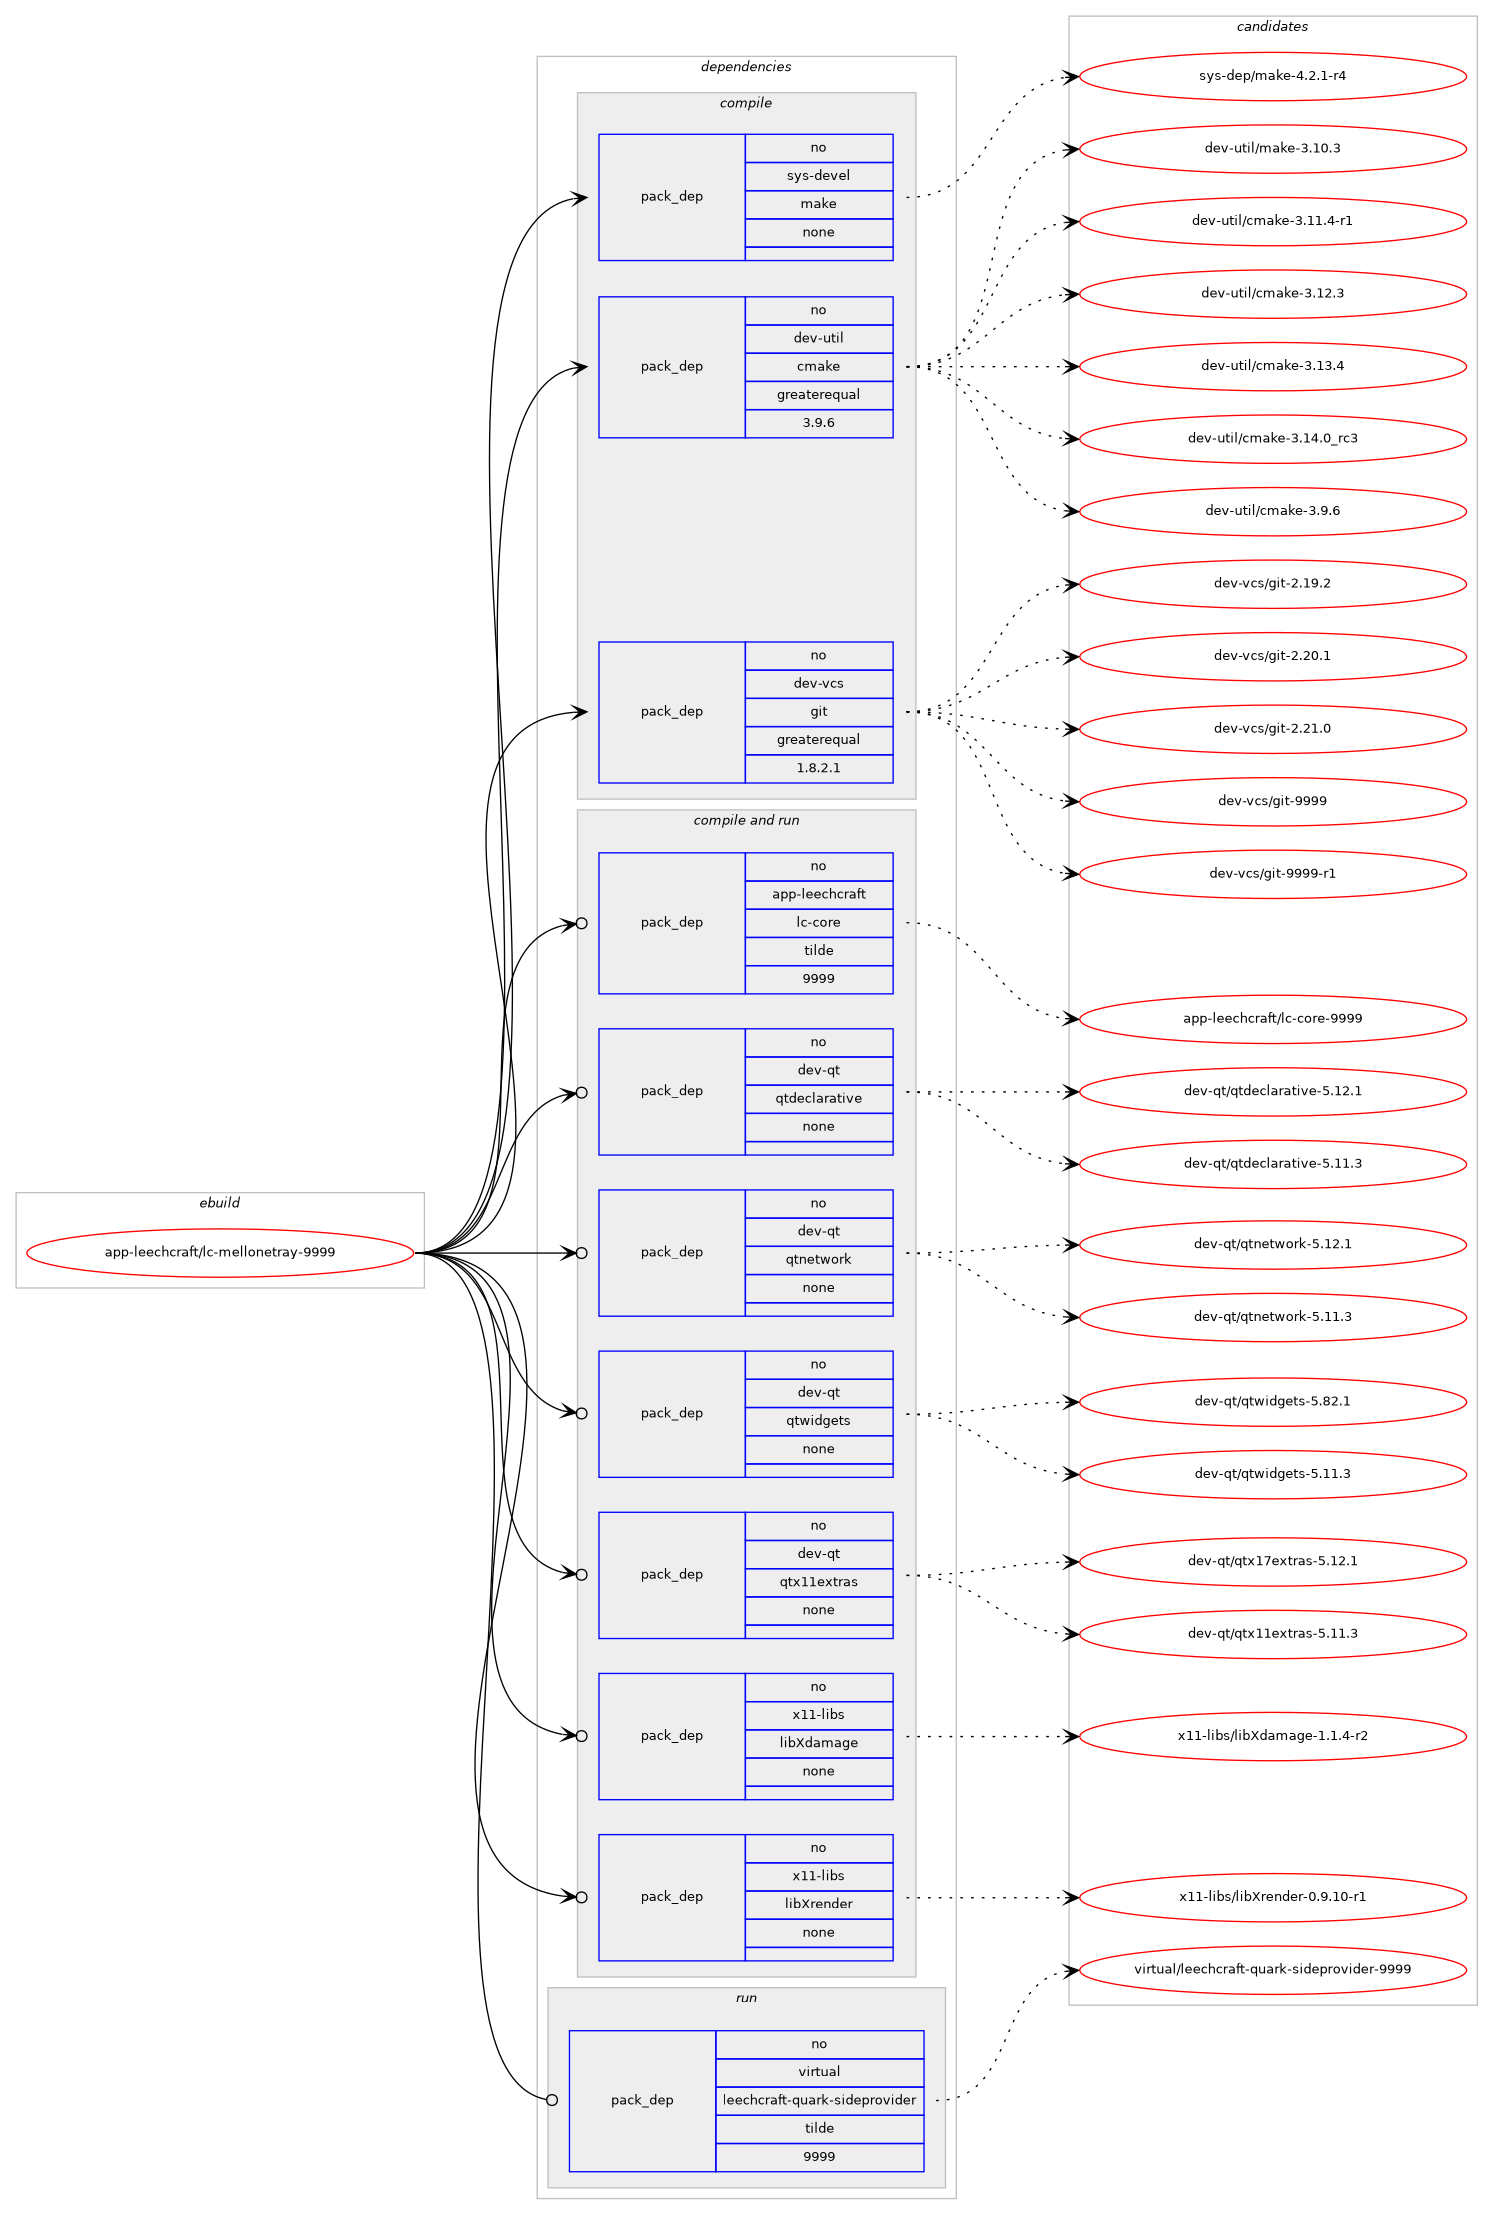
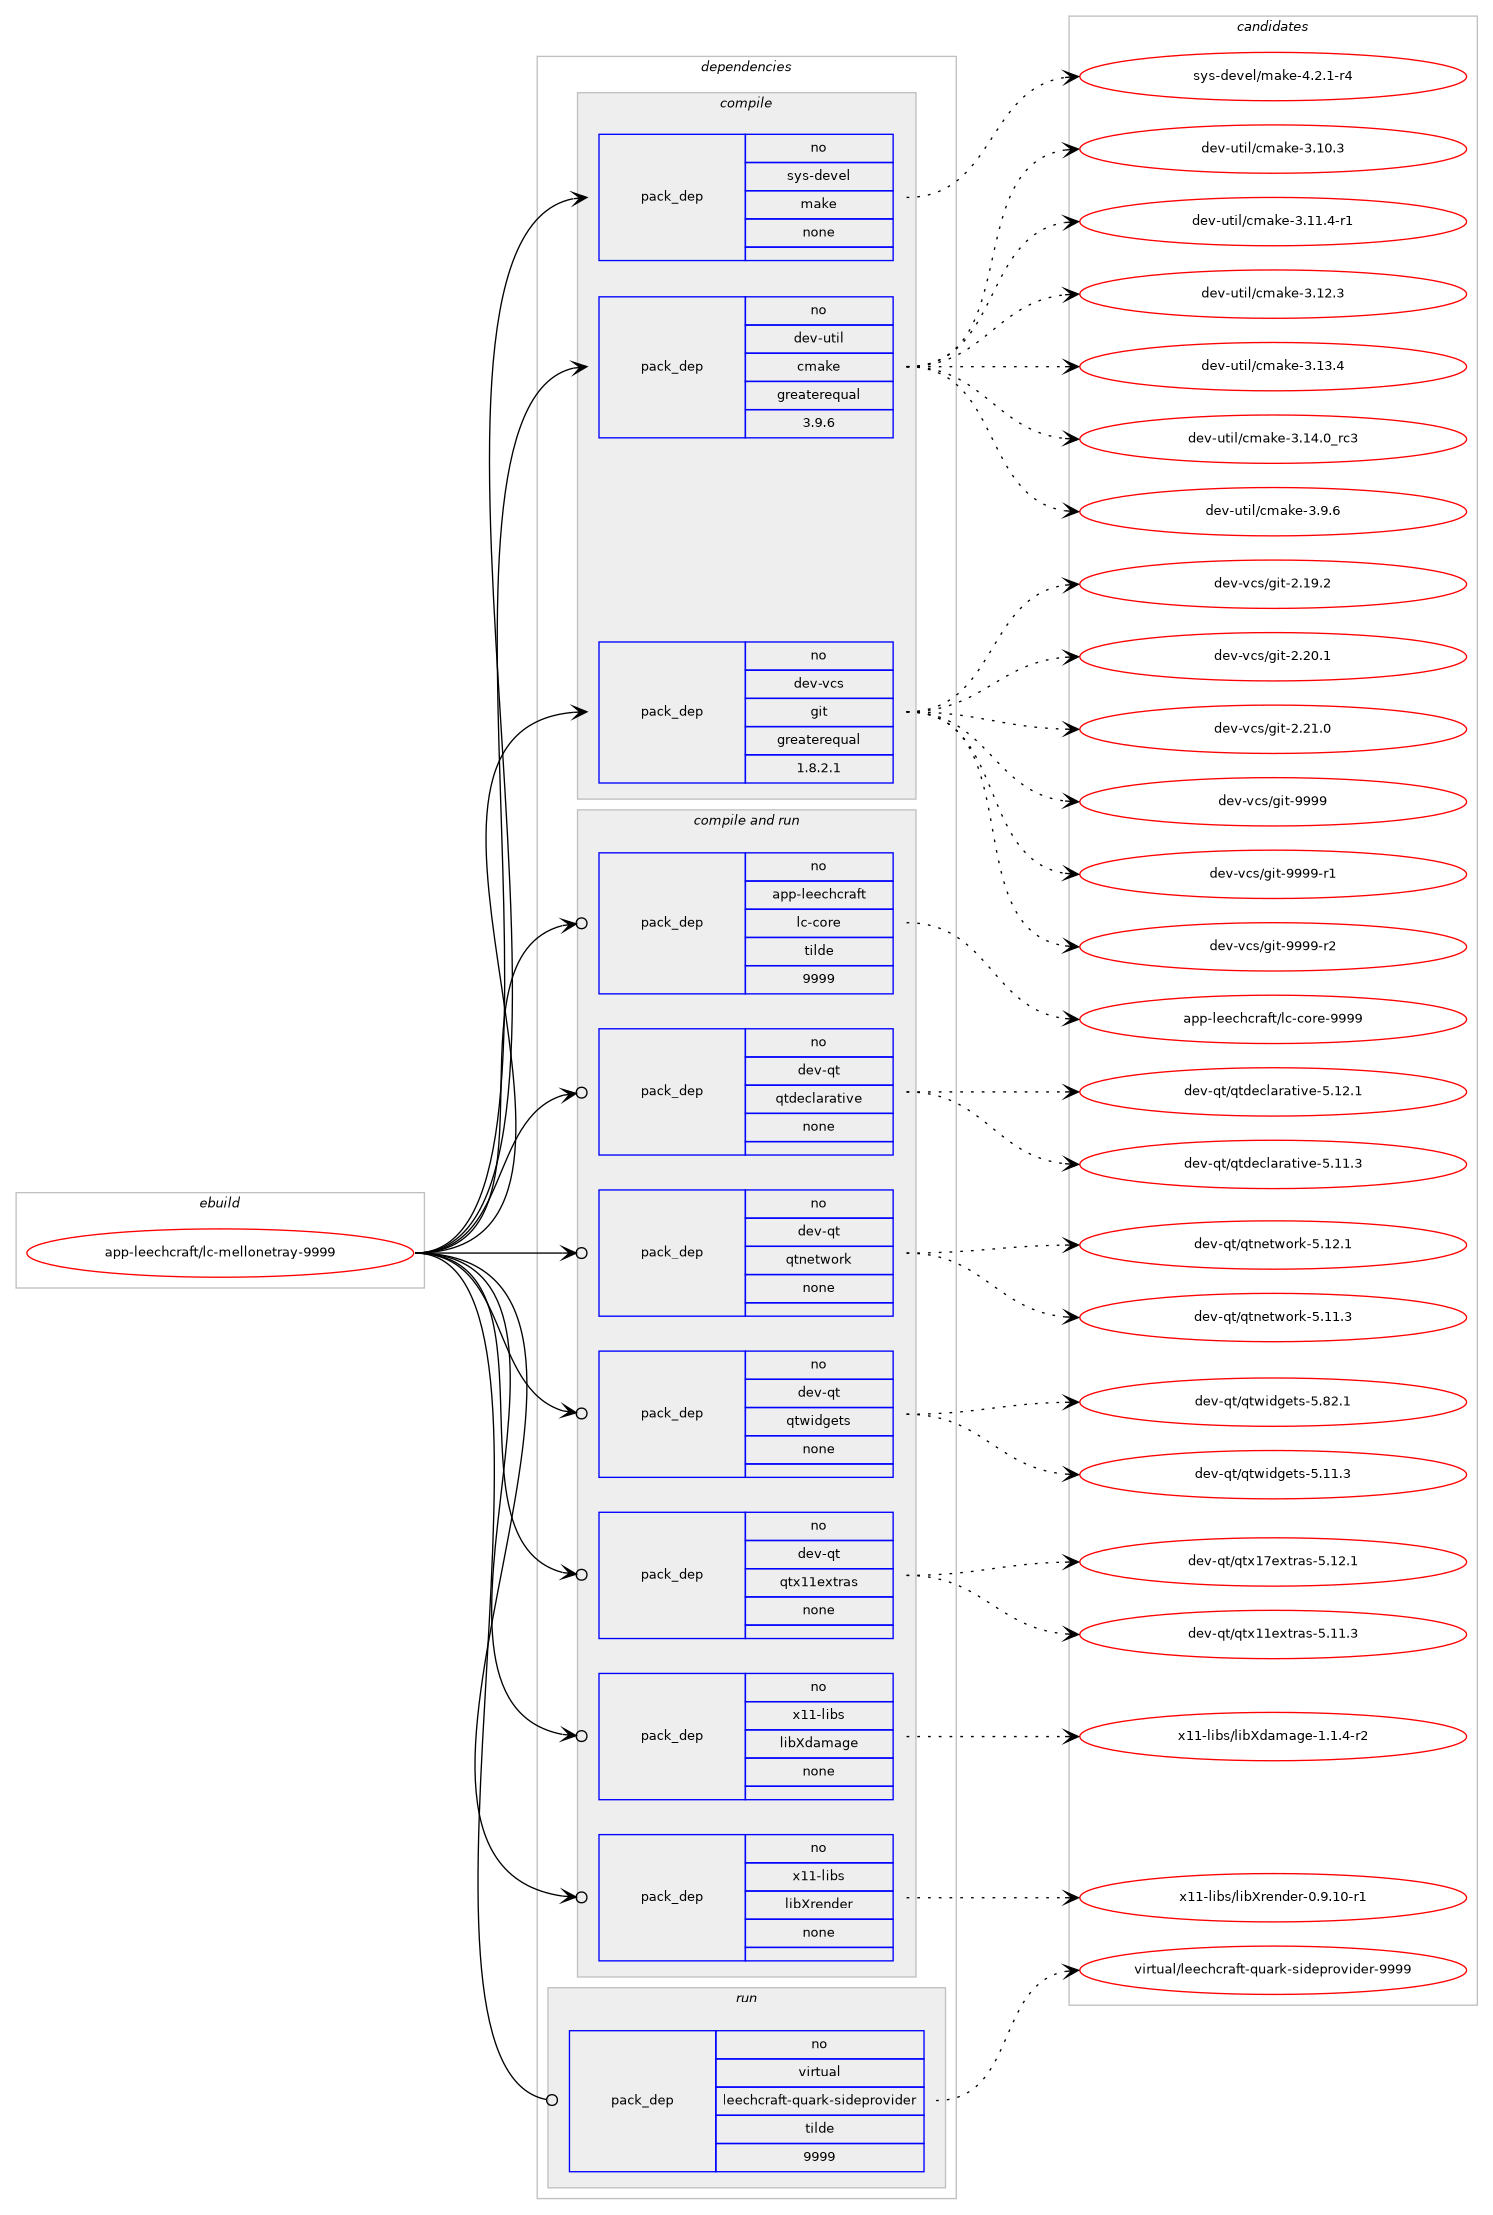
(1273, 77) -> (1273, 77)
(1273, 149) -> (1273, 149)
none -> (1273, 947)
